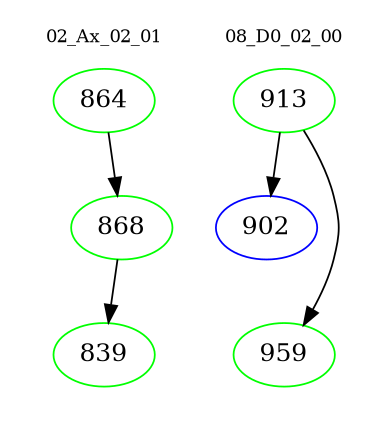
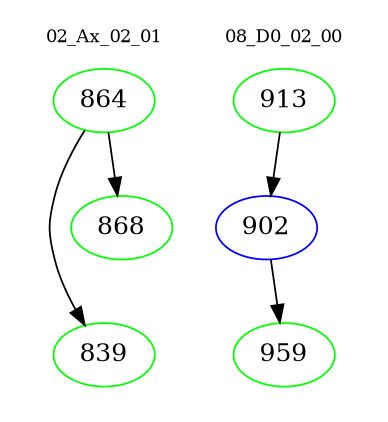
(338, 219) -> (274, 282)
(114, 282) -> (50, 219)
